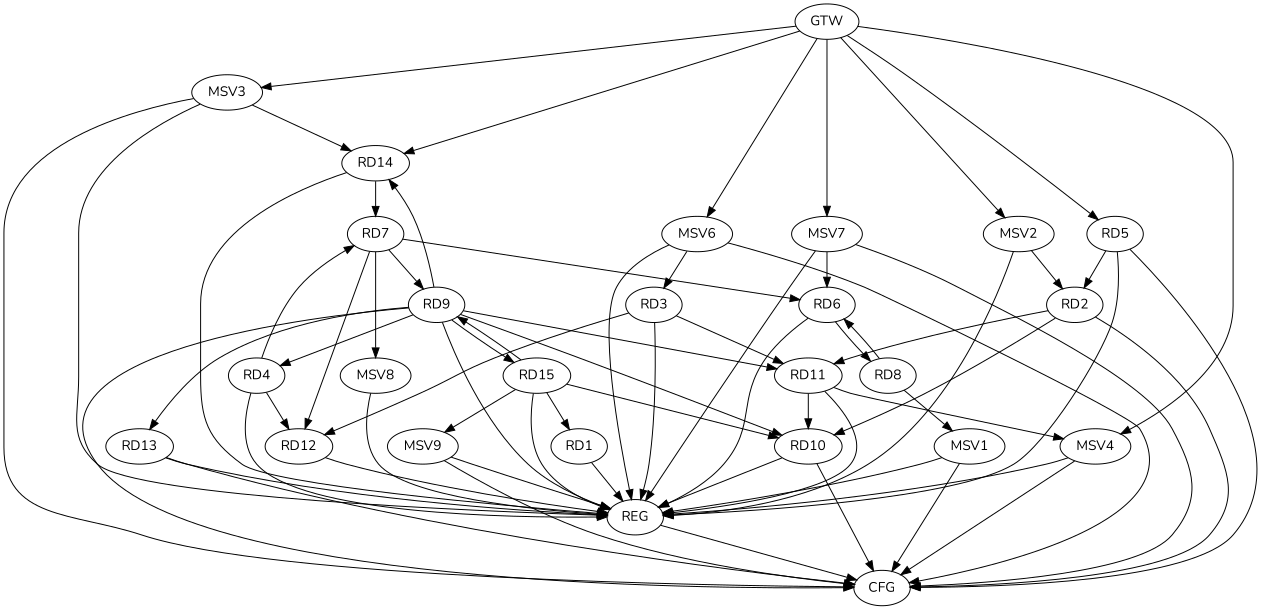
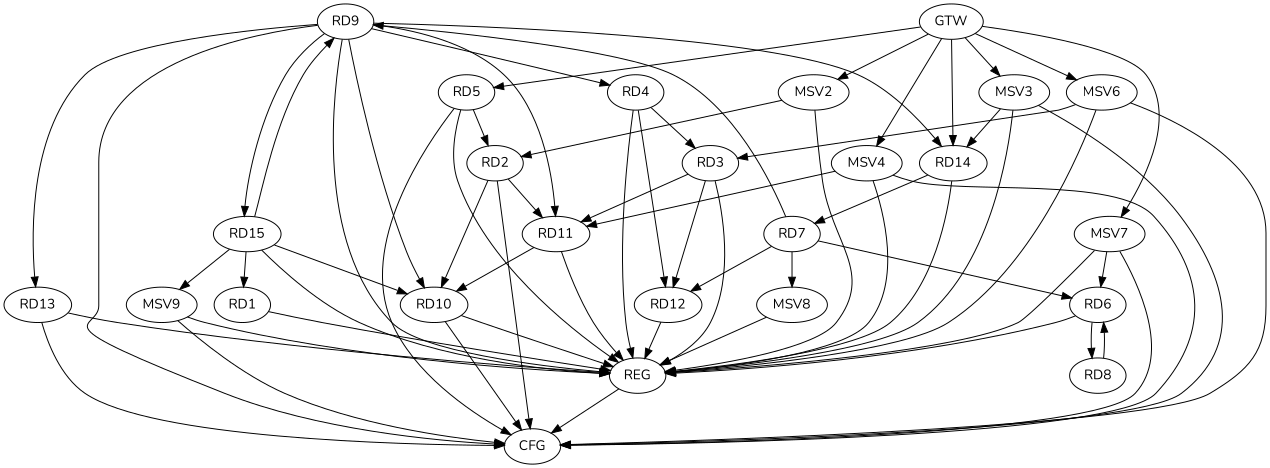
(292, 295) -> (664, 119)
(943, 414) -> (710, 199)
(970, 446) -> none
